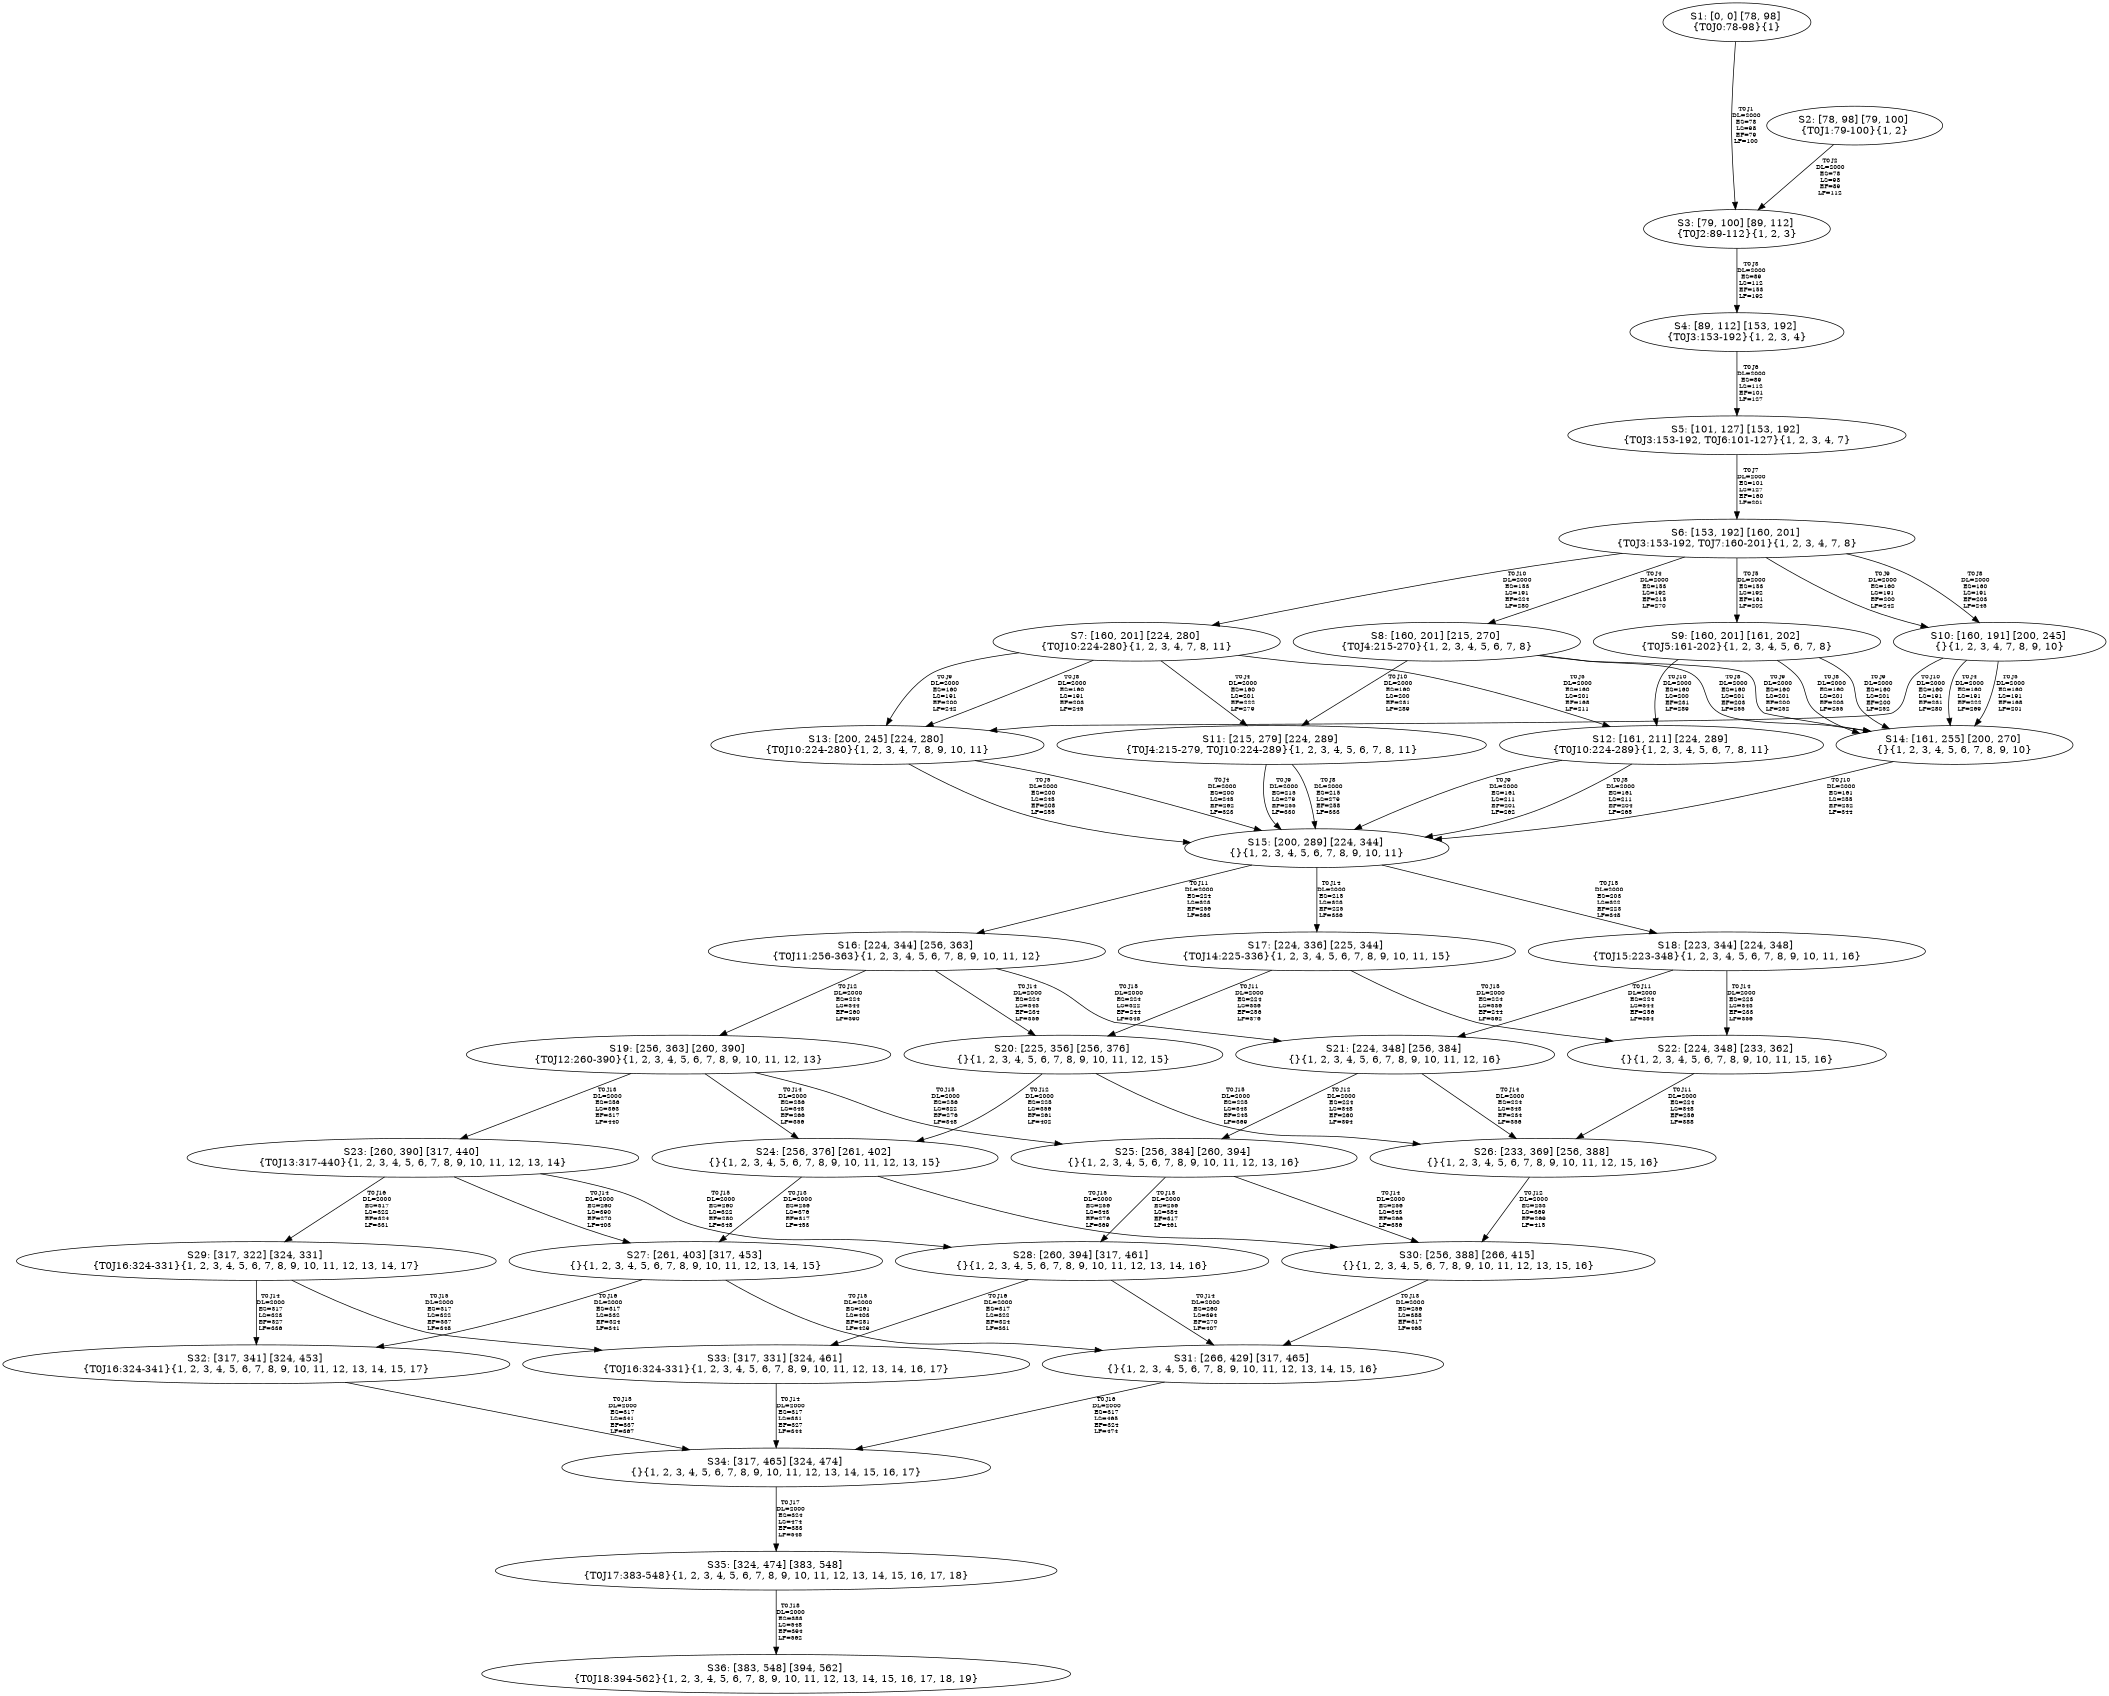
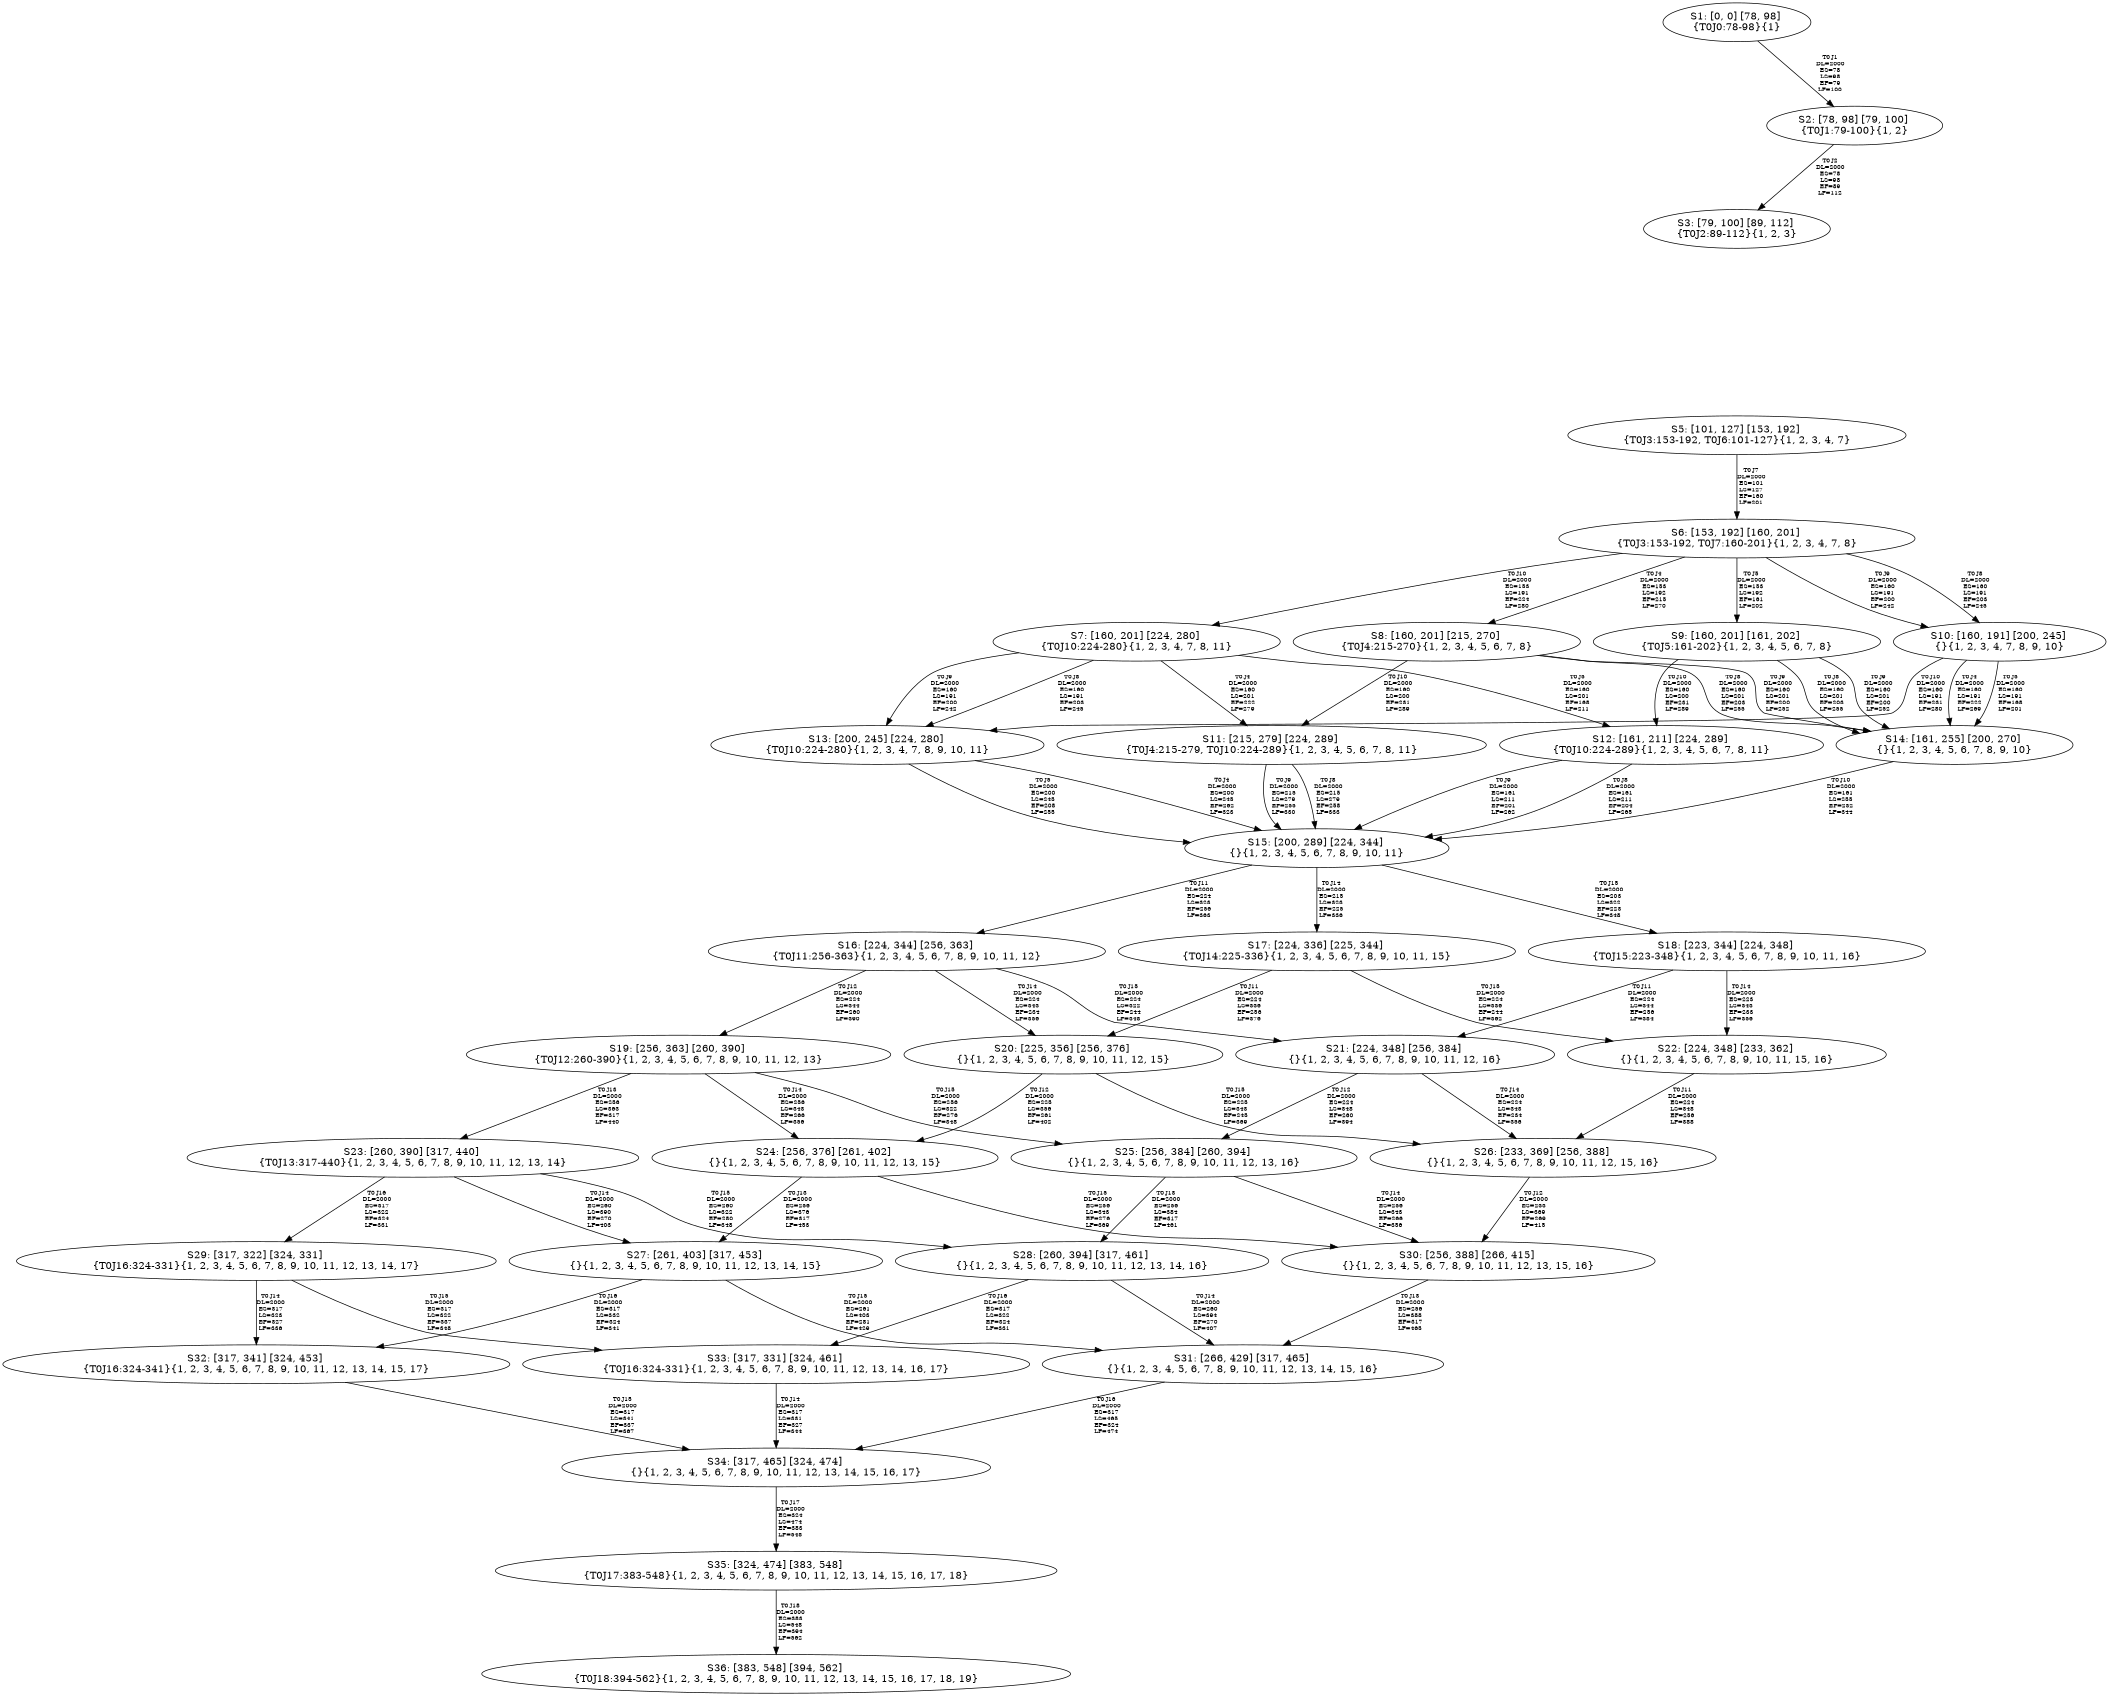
(1732, 122) -> (1793, 71)
(1737, 332) -> none
